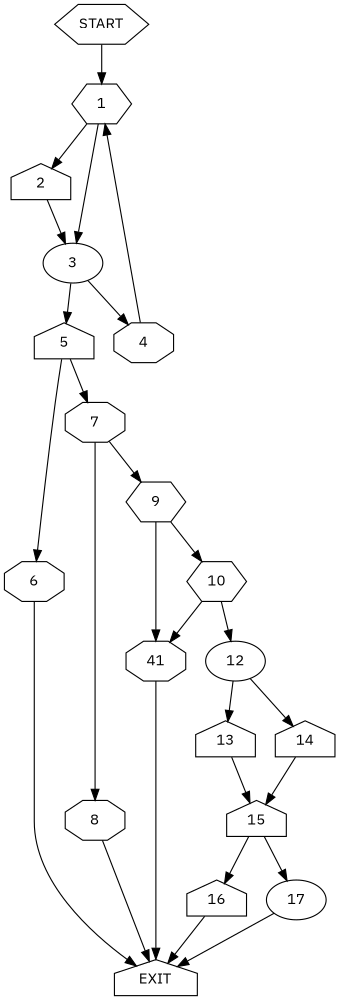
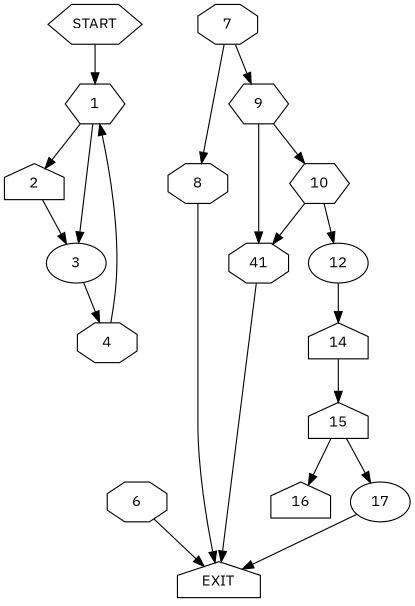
(64, 343) -> none
(226, 741) -> none
(190, 935) -> none
